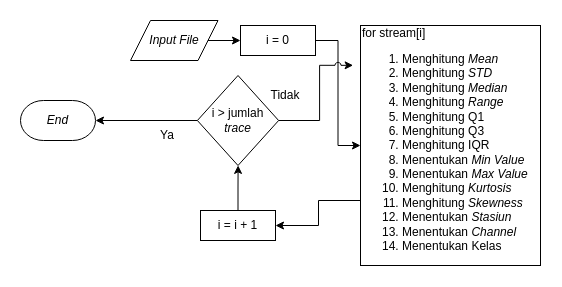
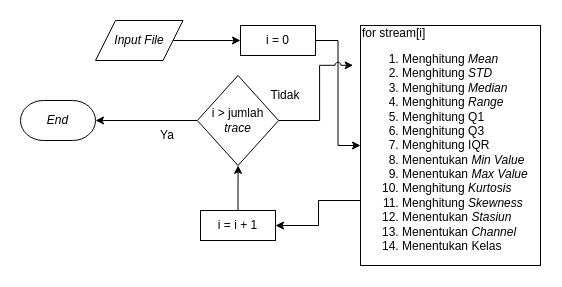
(174, 41) -> (139, 41)
